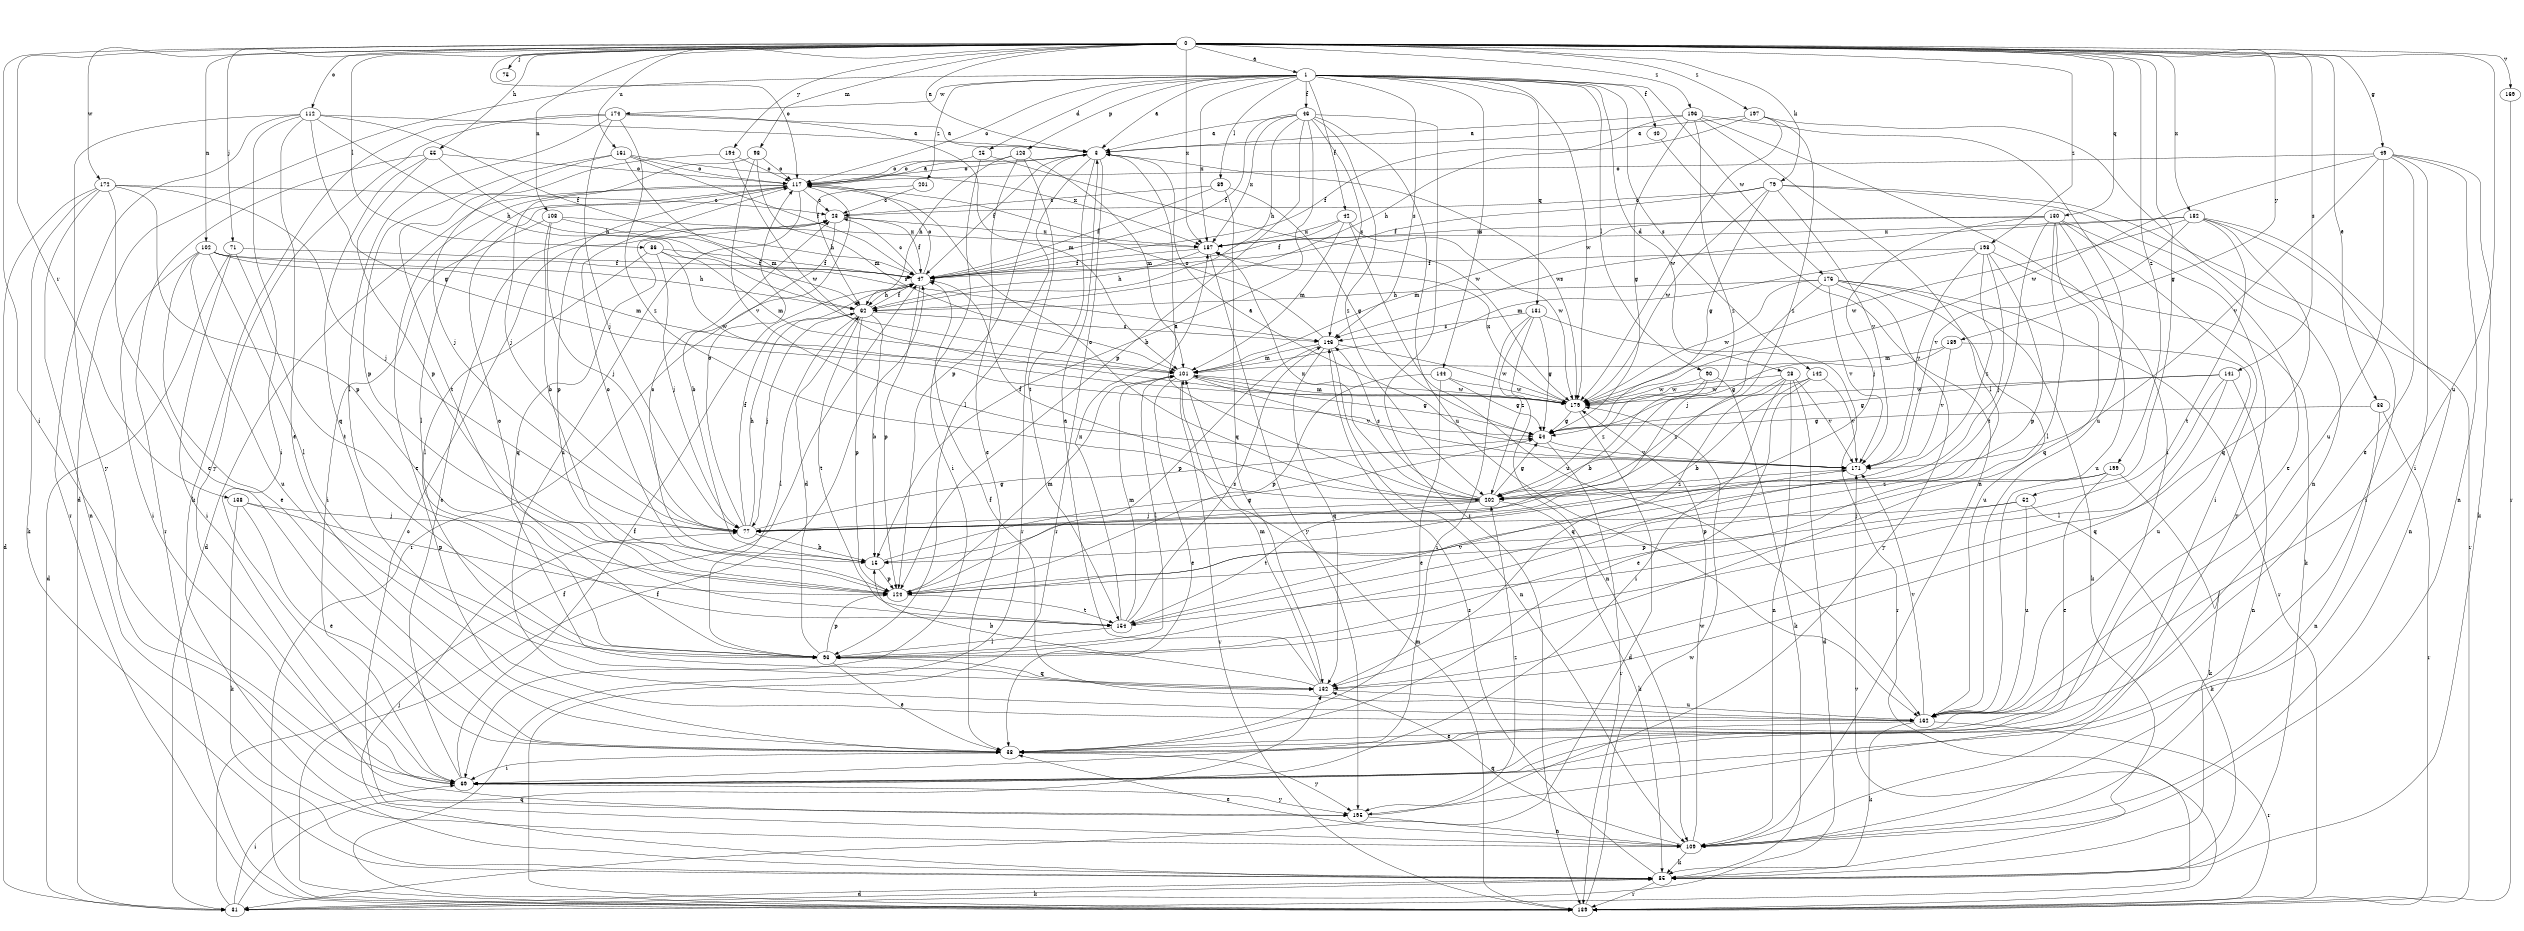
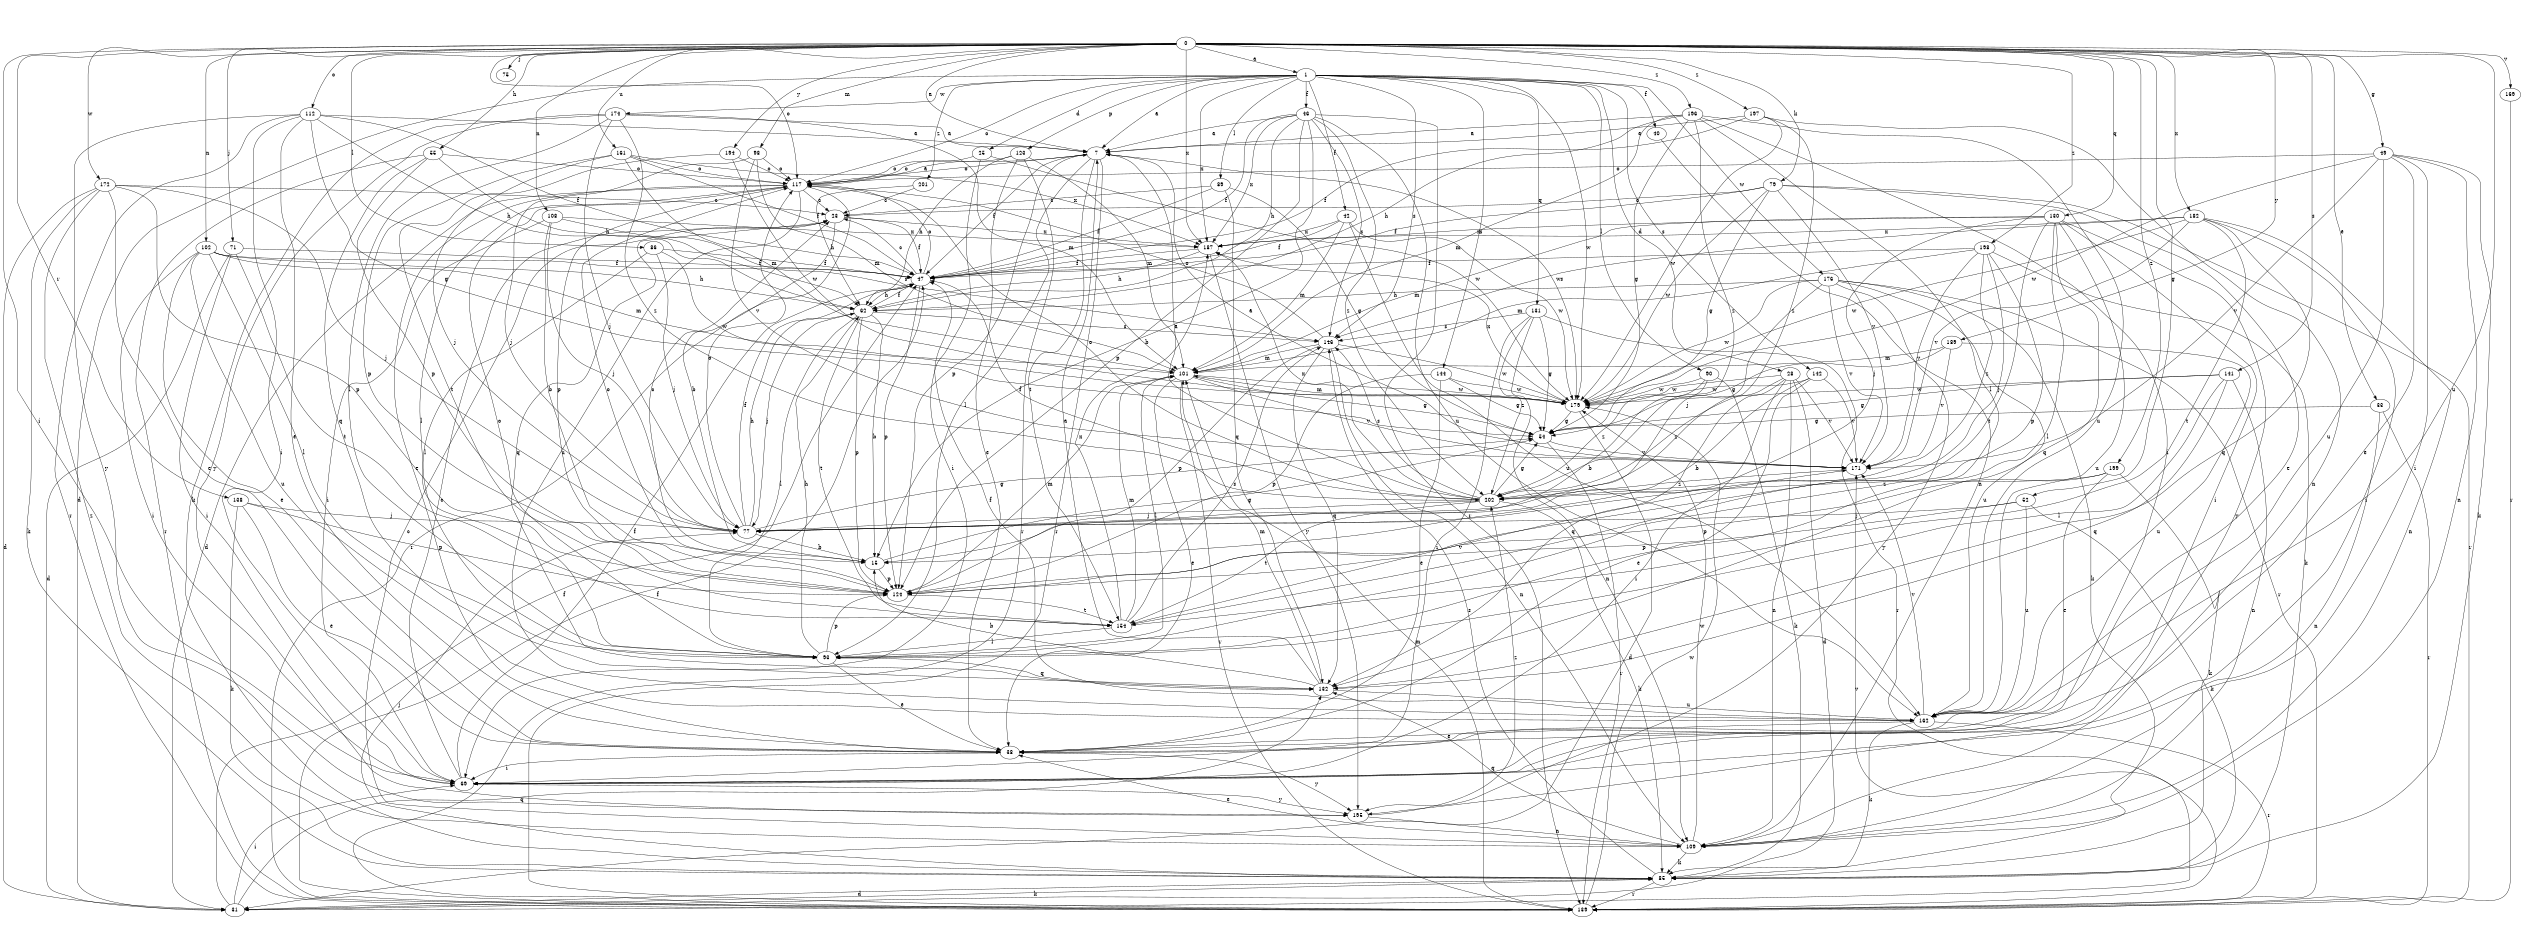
(1097, 153) -> (1097, 153)
(905, 343) -> (1446, 246)
(807, 485) -> (807, 485)
(91, 516) -> (91, 516)
